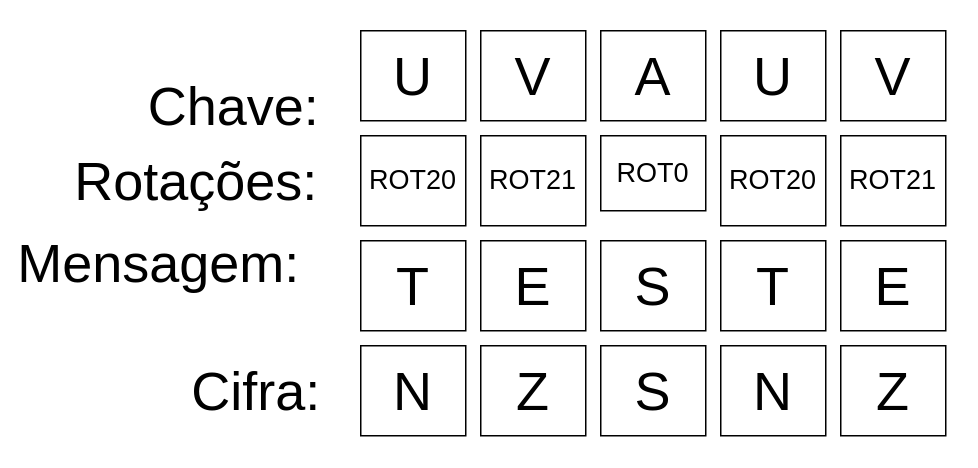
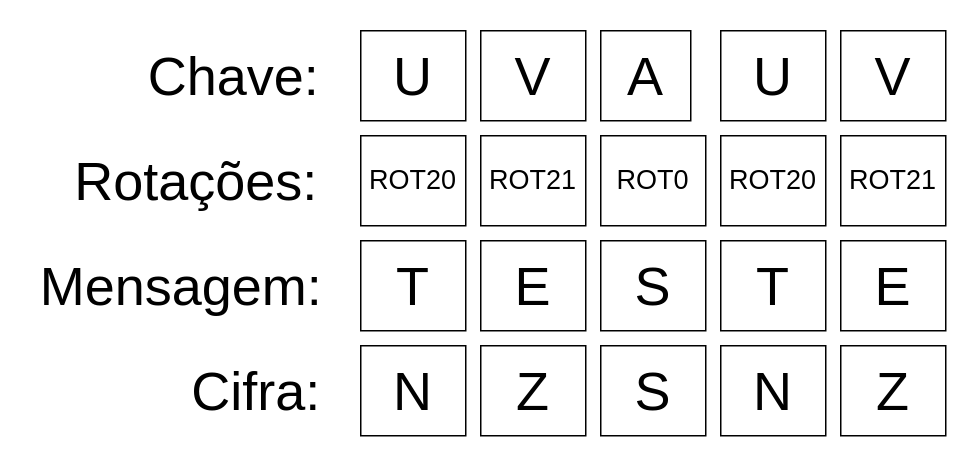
(653, 76) -> (646, 76)
(233, 106) -> (233, 76)
(653, 173) -> (653, 181)
(158, 263) -> (181, 286)
